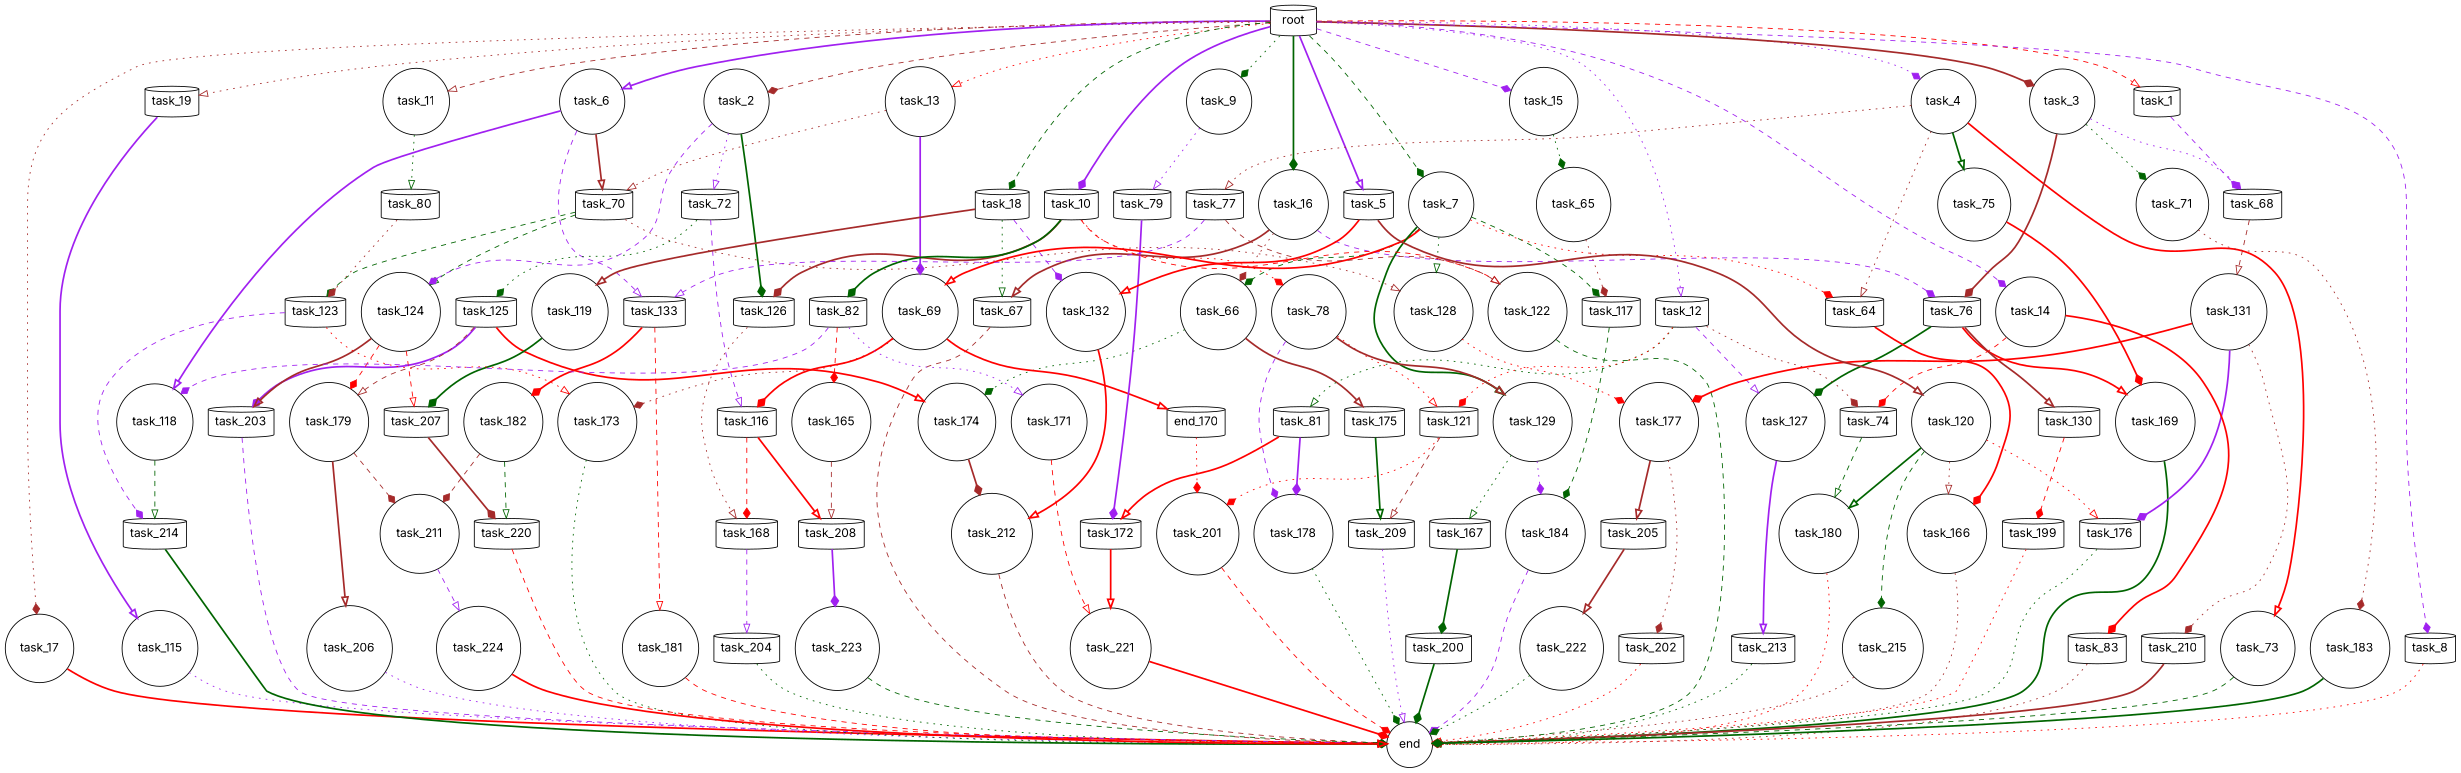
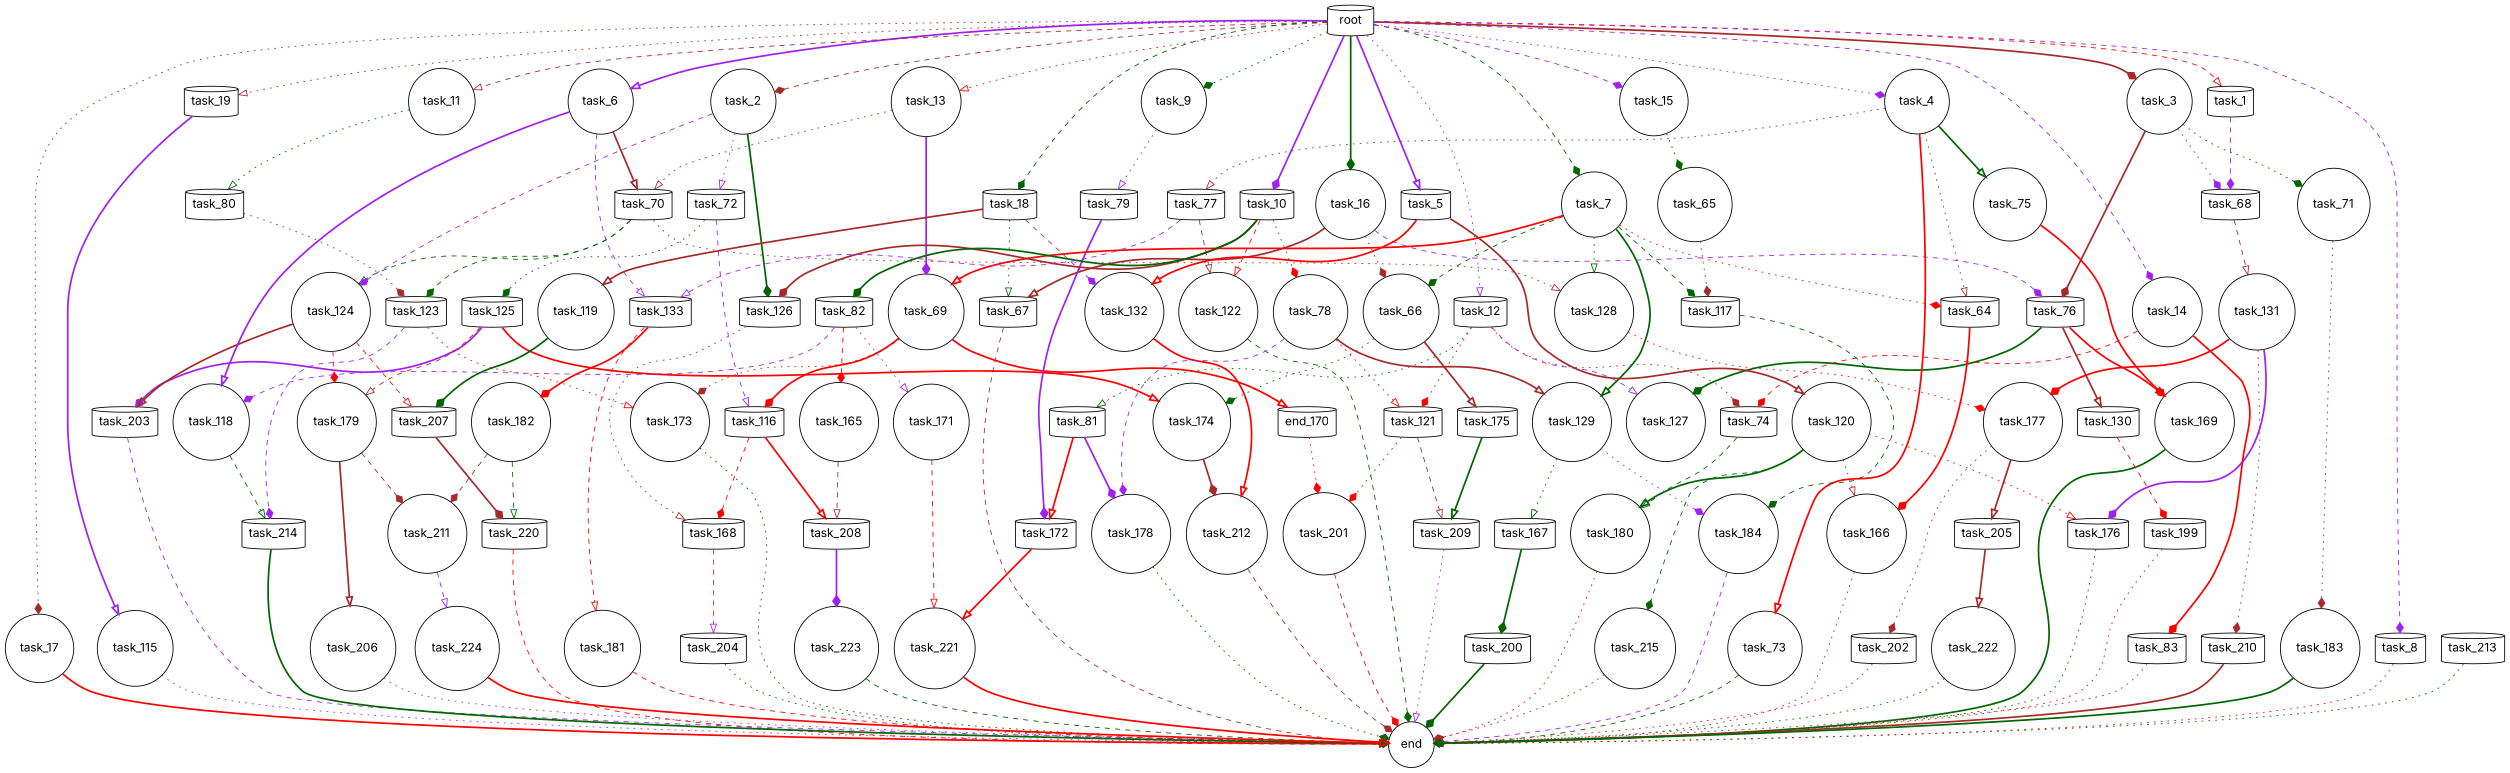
(1766, 542) -> none
